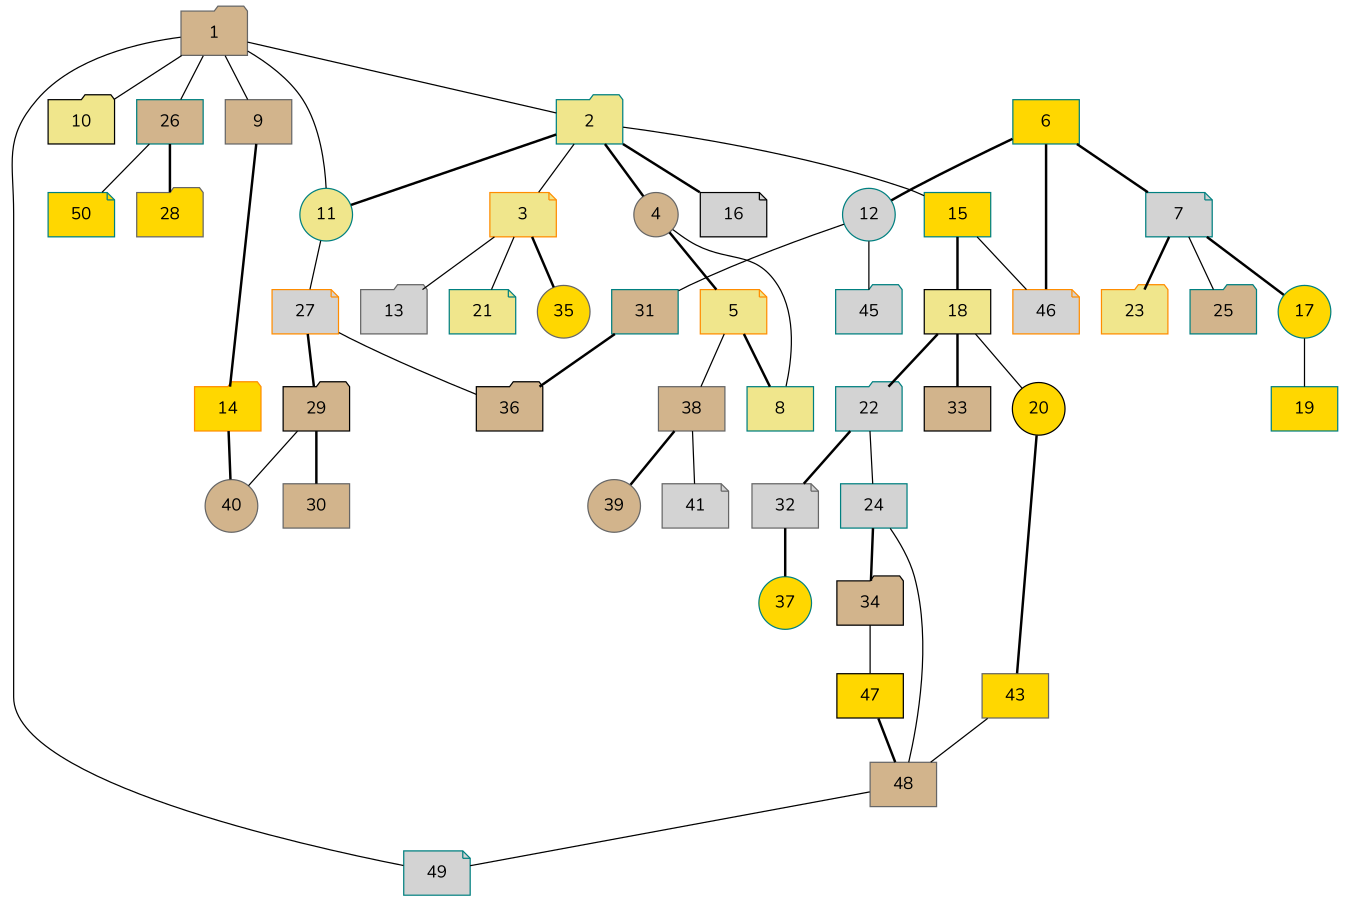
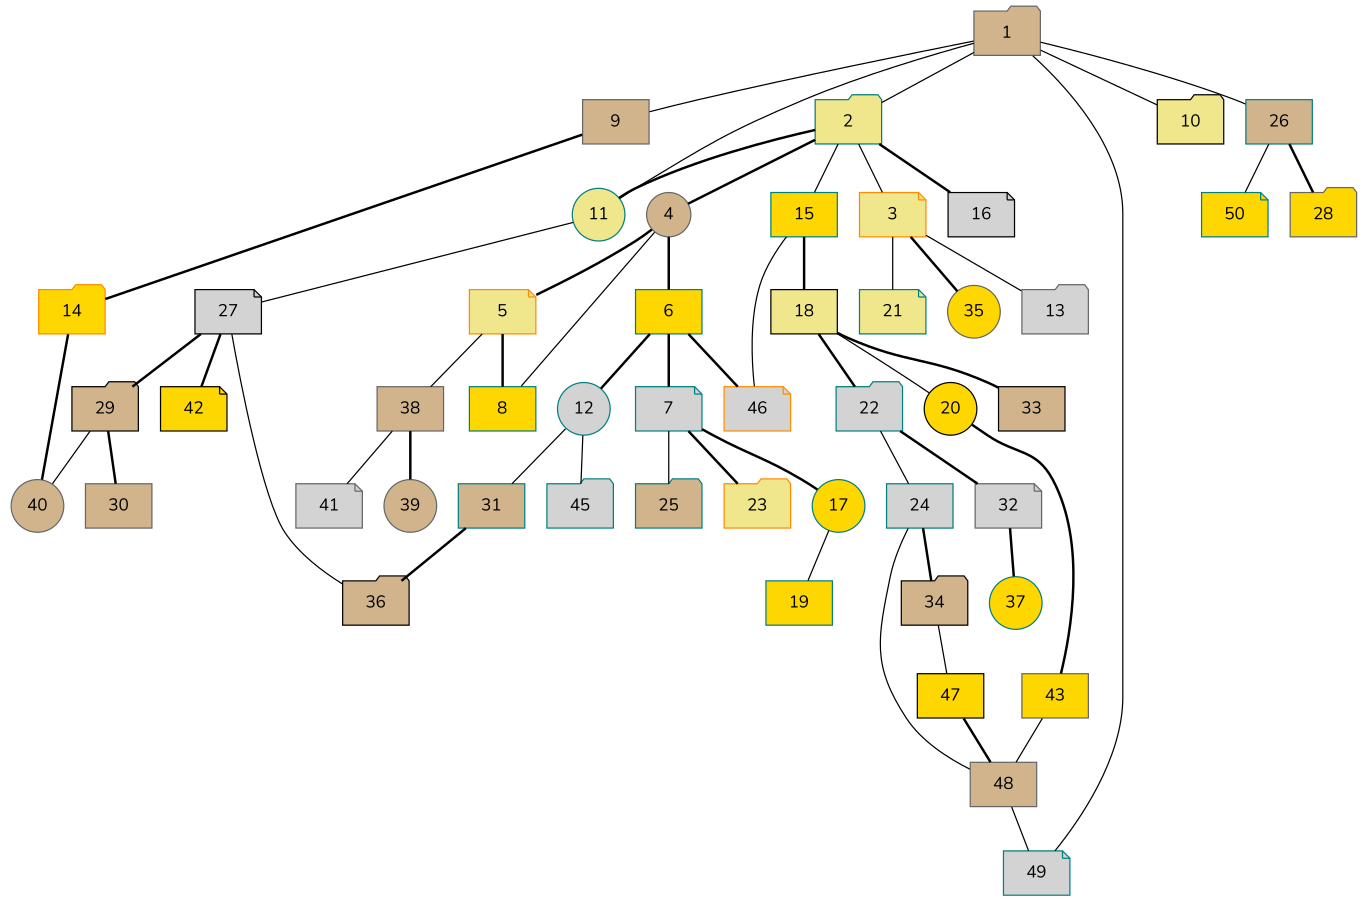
none -> (669, 263)
(305, 312) -> (228, 312)
none -> (194, 409)
(780, 409) -> (503, 409)
